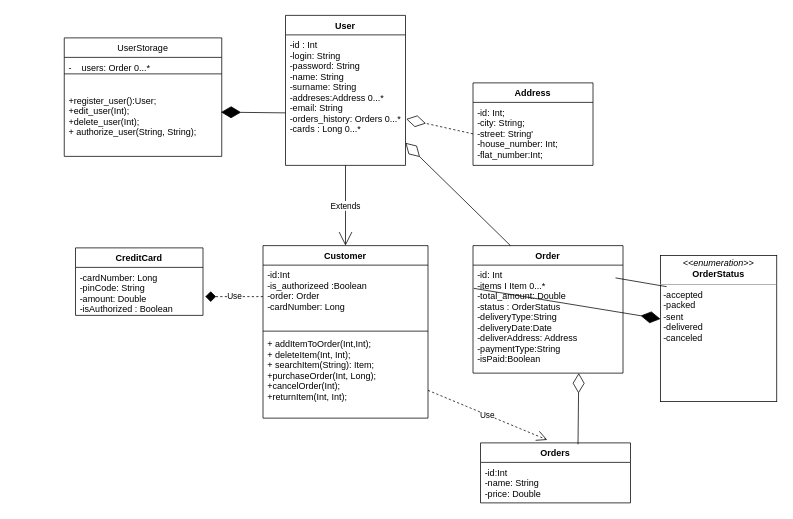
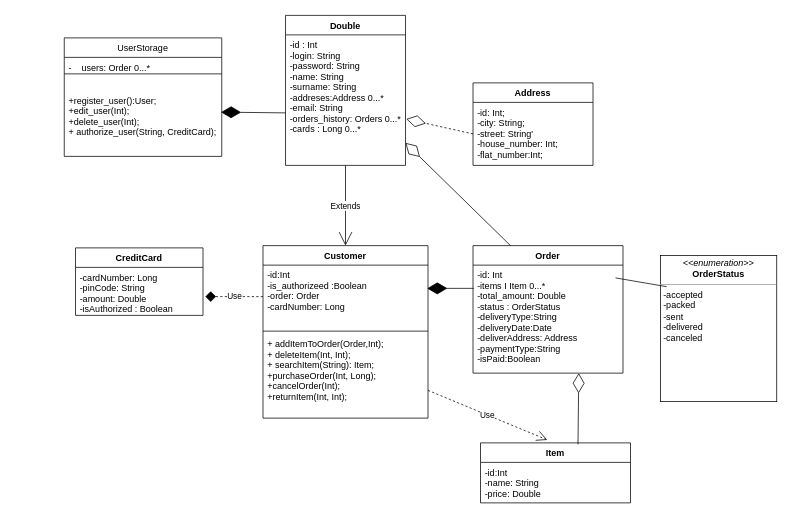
(345, 26) -> (345, 26)
(120, 101) -> (120, 101)
(557, 302) -> (461, 288)
(329, 344) -> (334, 344)
(555, 453) -> (555, 453)
